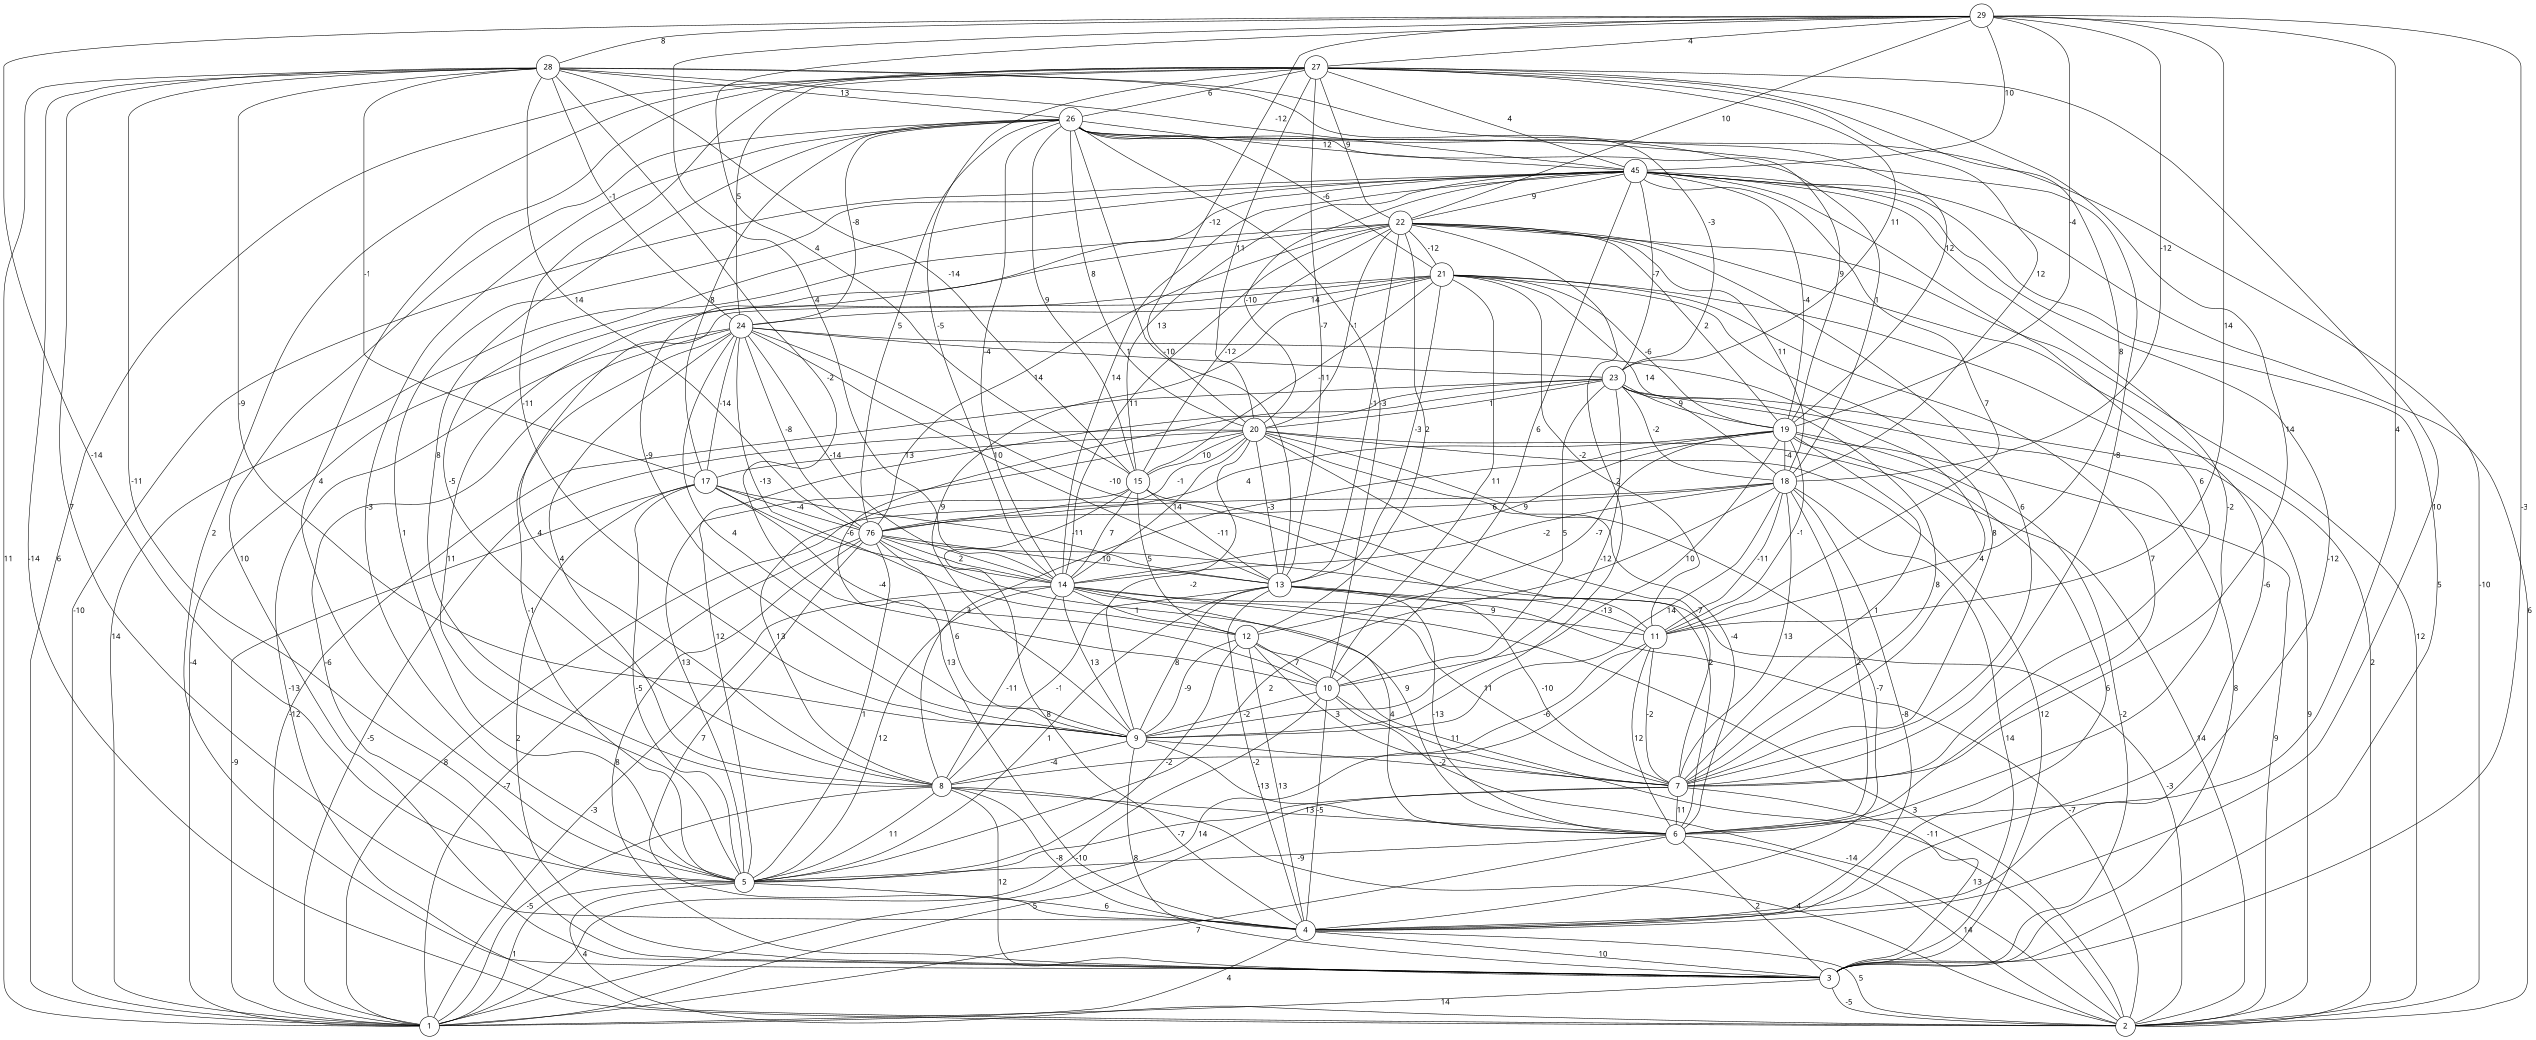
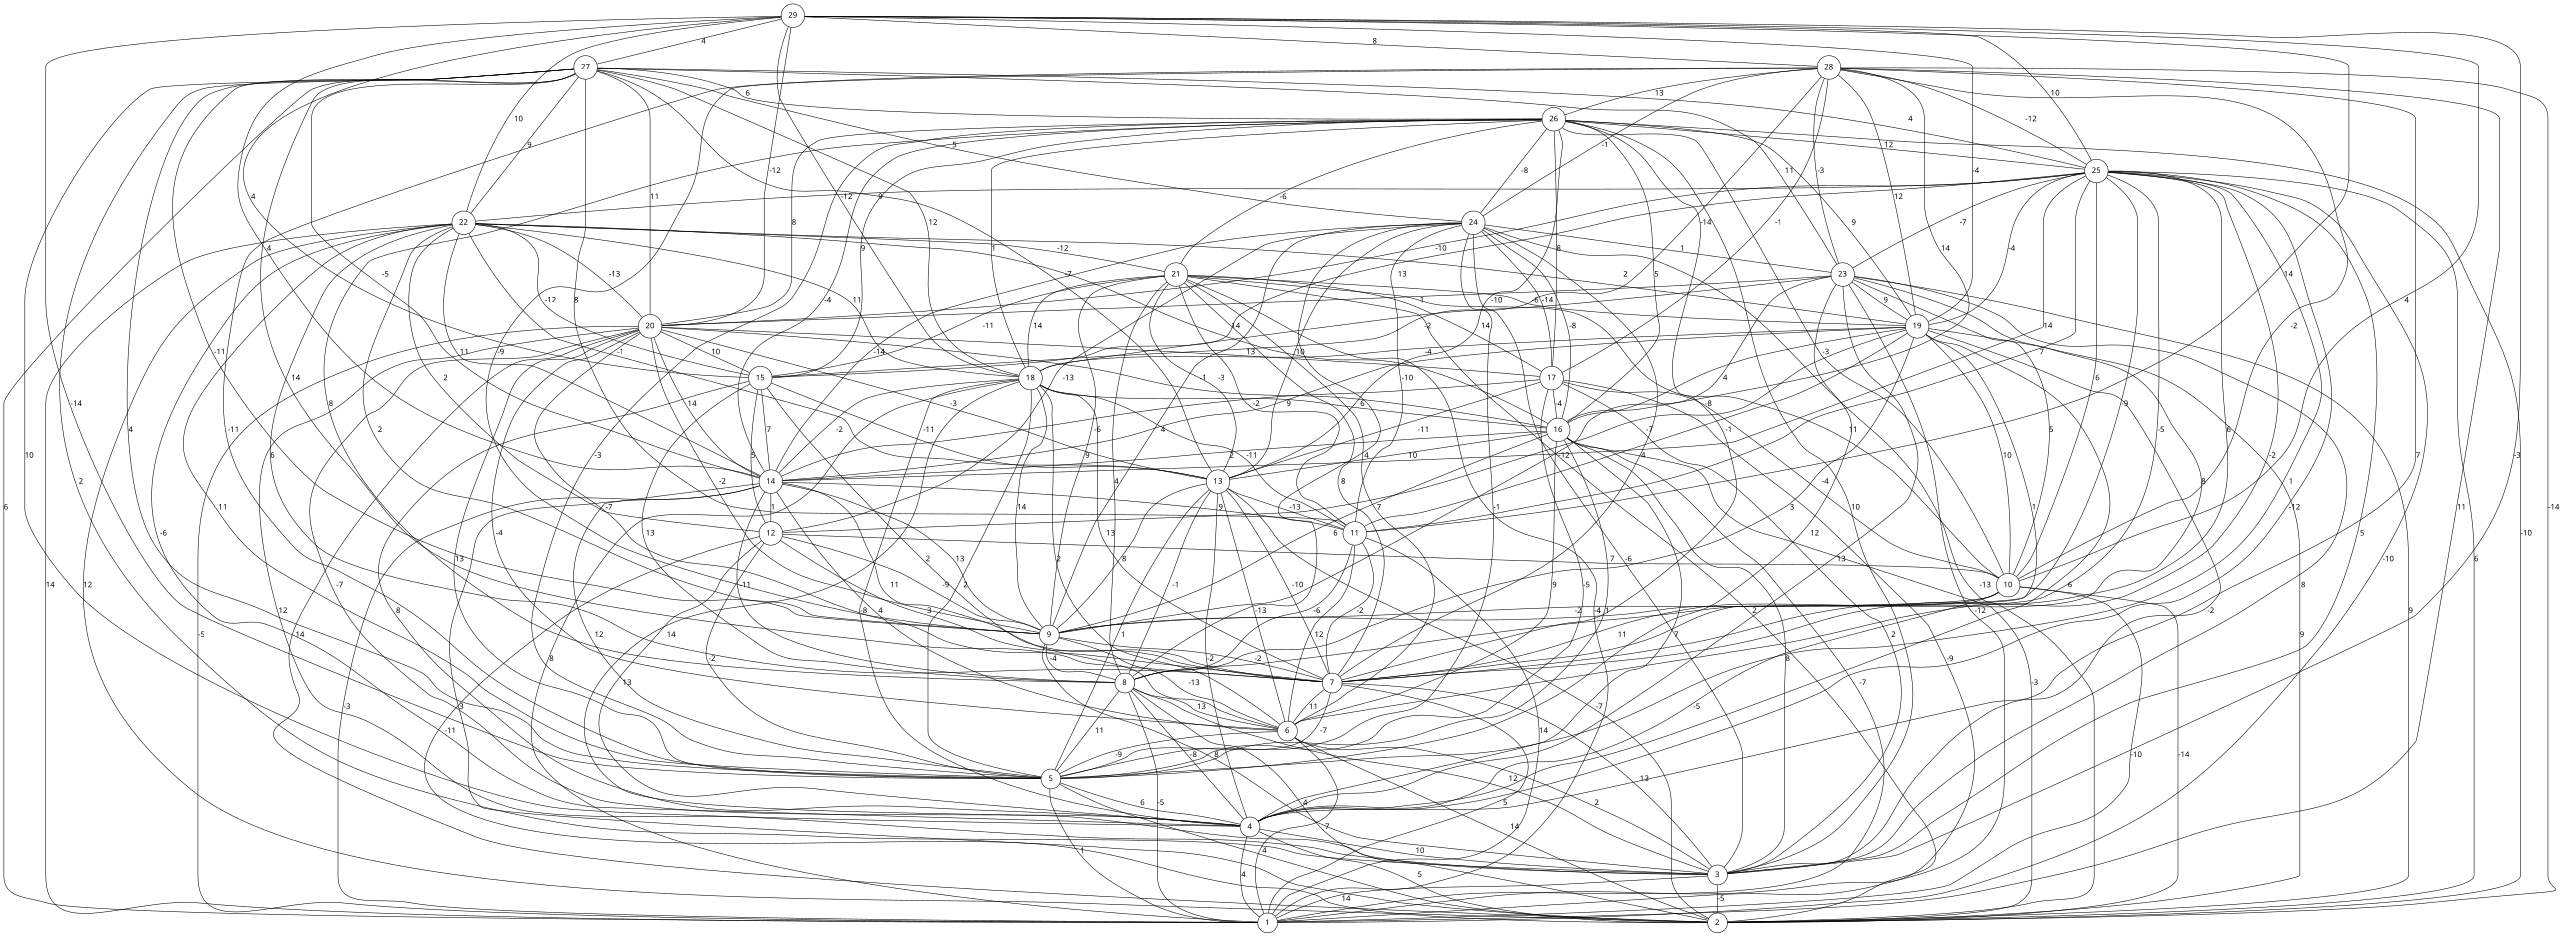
(1635, 171) -> (2096, 171)
(1092, 312) -> (1400, 301)
(1354, 326) -> (615, 275)
(2392, 523) -> (2087, 35)
(871, 533) -> (1558, 430)
